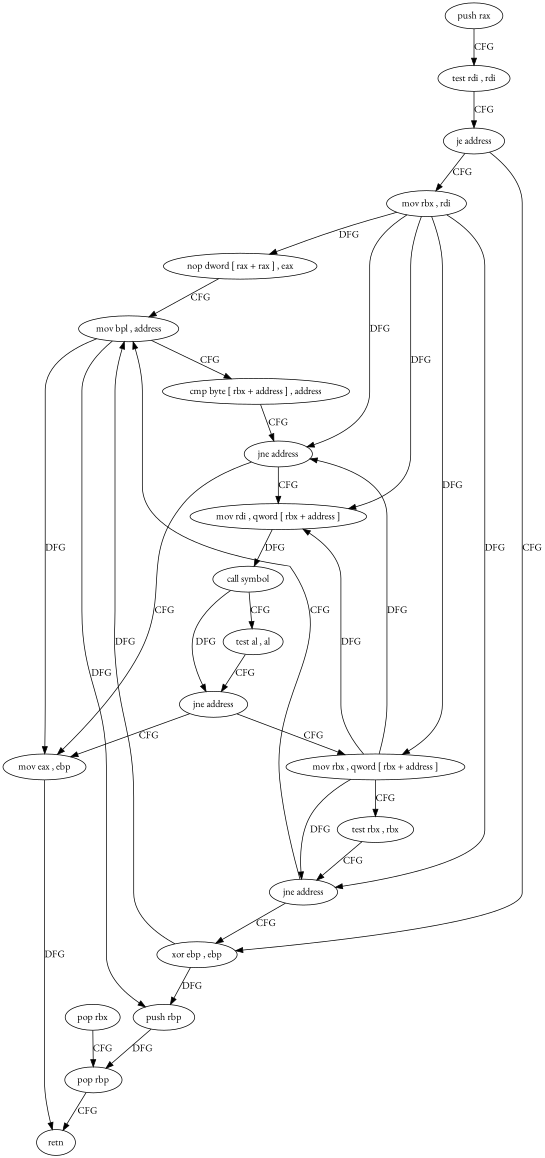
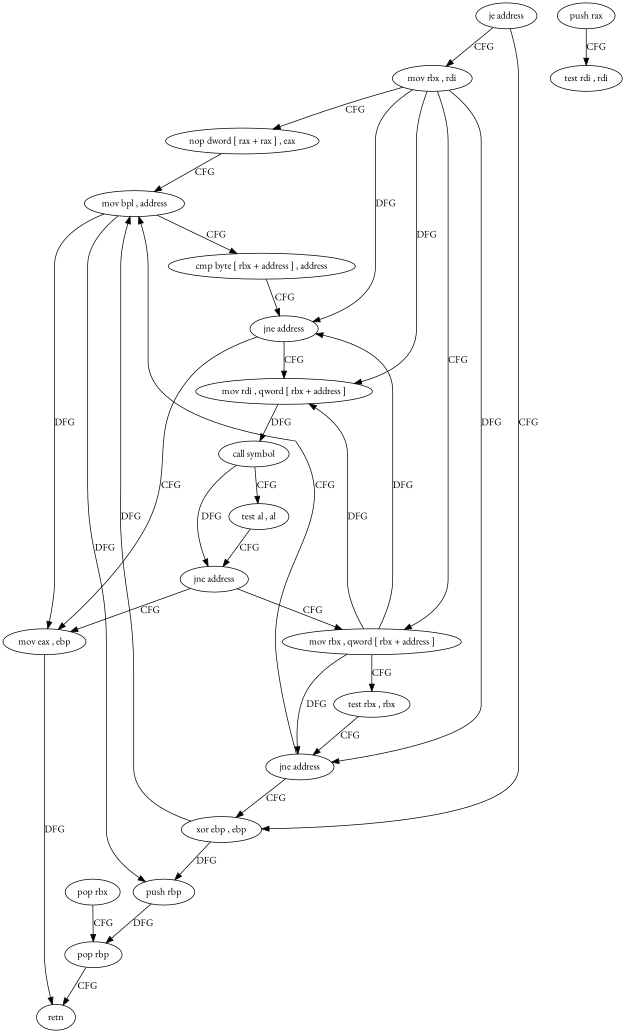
(474, 106) -> none
(349, 235) -> (355, 110)
(453, 485) -> (458, 360)
